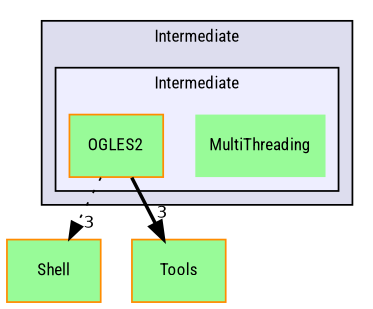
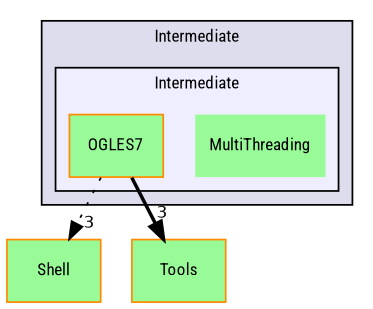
(116, 146) -> (116, 146)
